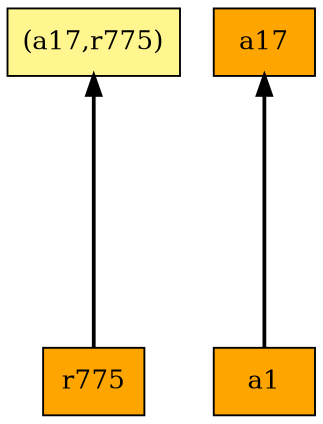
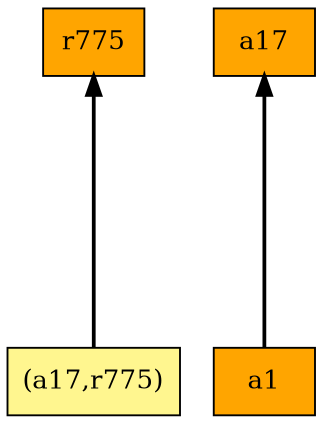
(94, 221) -> (94, 221)
